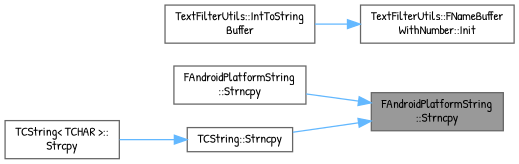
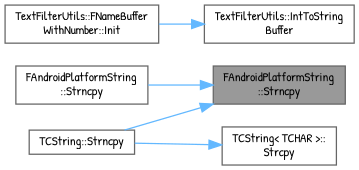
(331, 24) -> (175, 24)
(147, 140) -> (172, 144)
